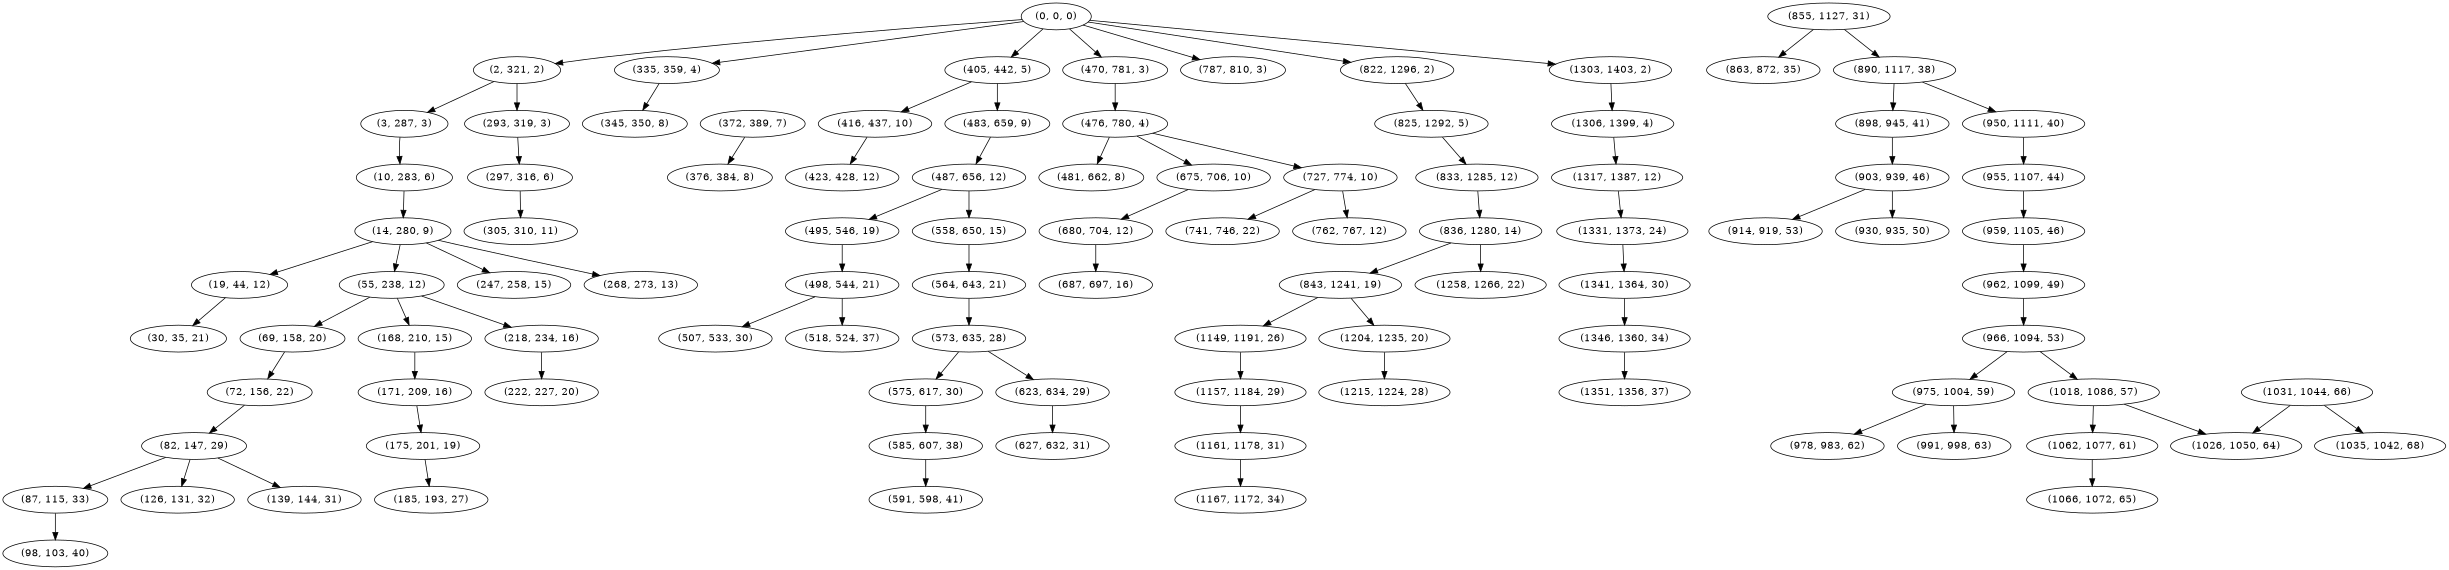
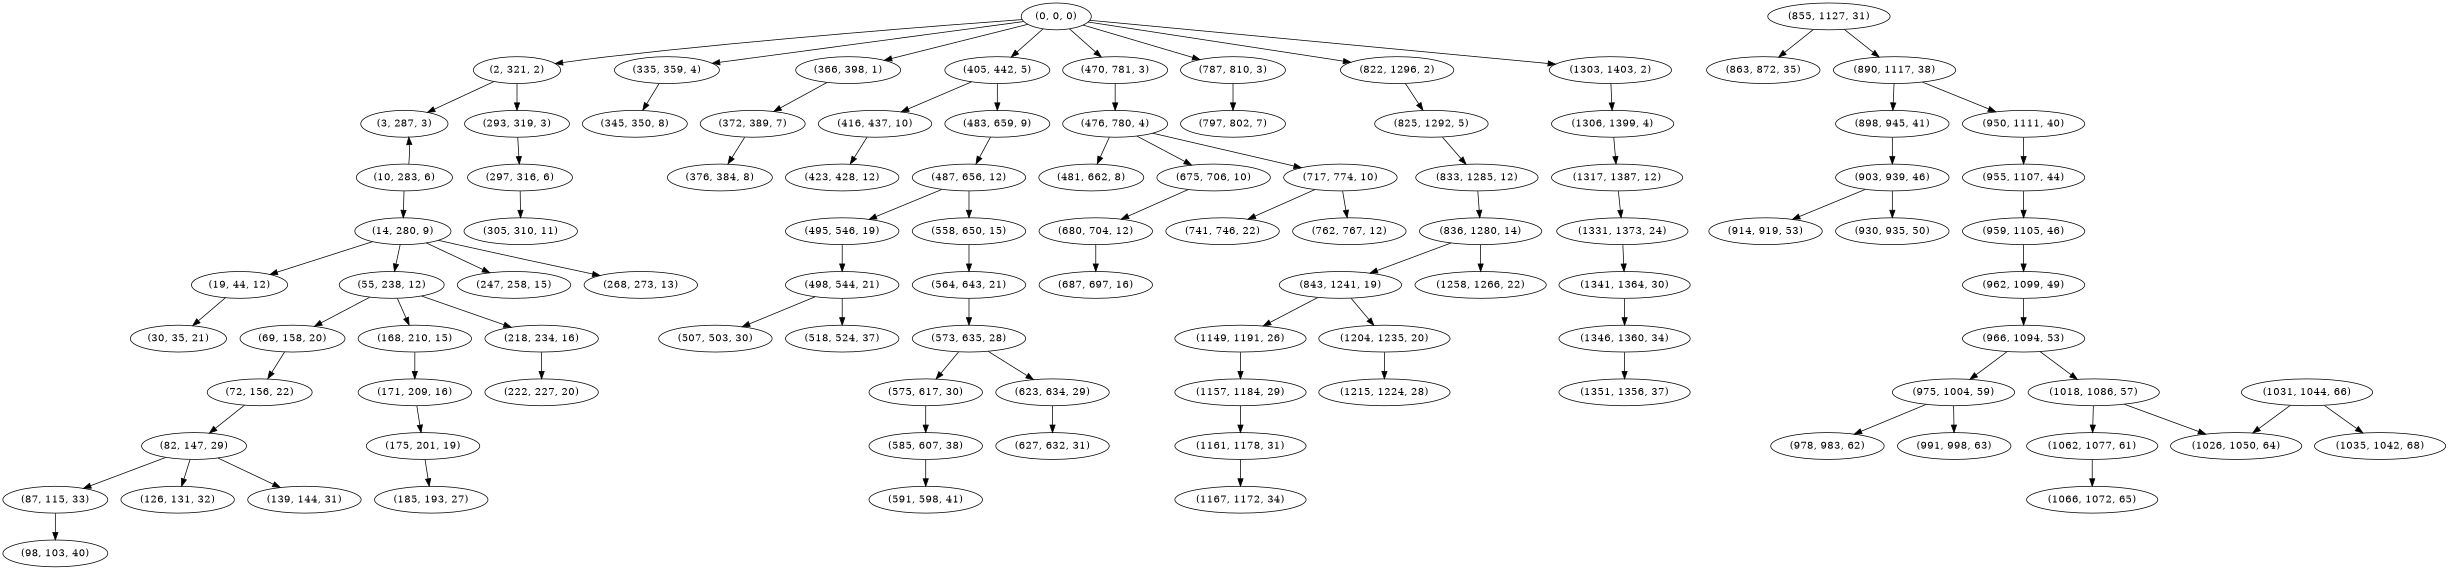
none -> (848, 70)
none -> (1233, 124)
(399, 147) -> (409, 154)
(1340, 178) -> (1340, 178)
(715, 339) -> (715, 339)
